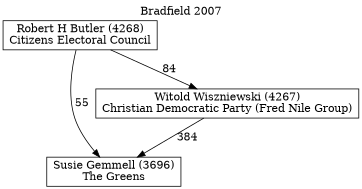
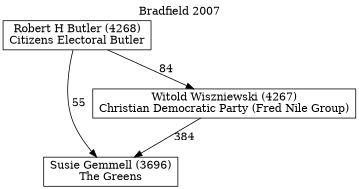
(80, 35) -> (77, 35)
